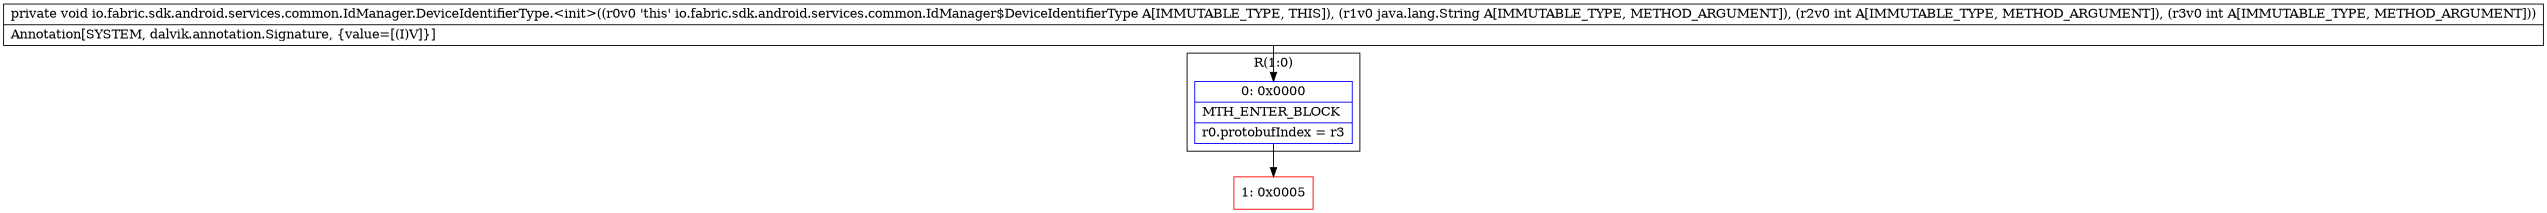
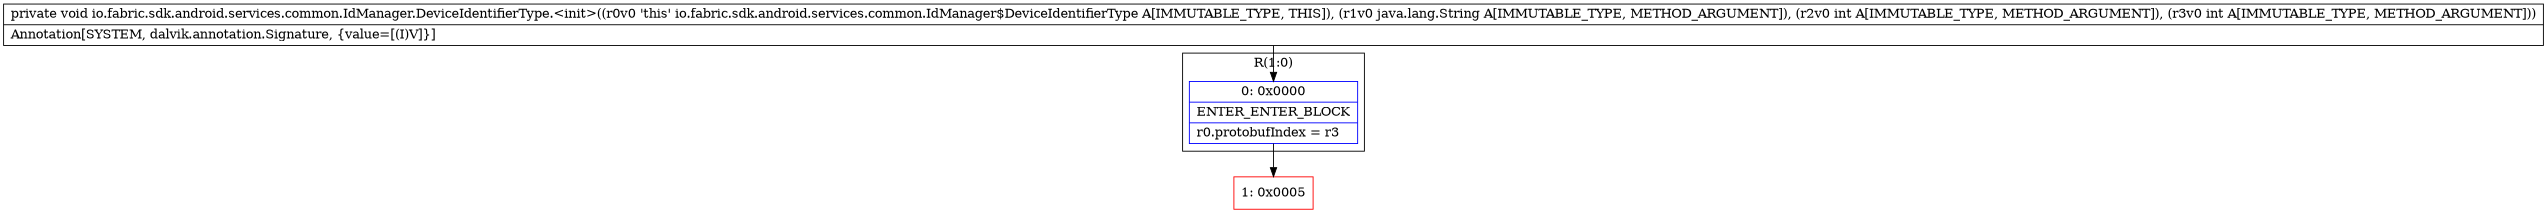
(1271, 112) -> (1273, 112)
